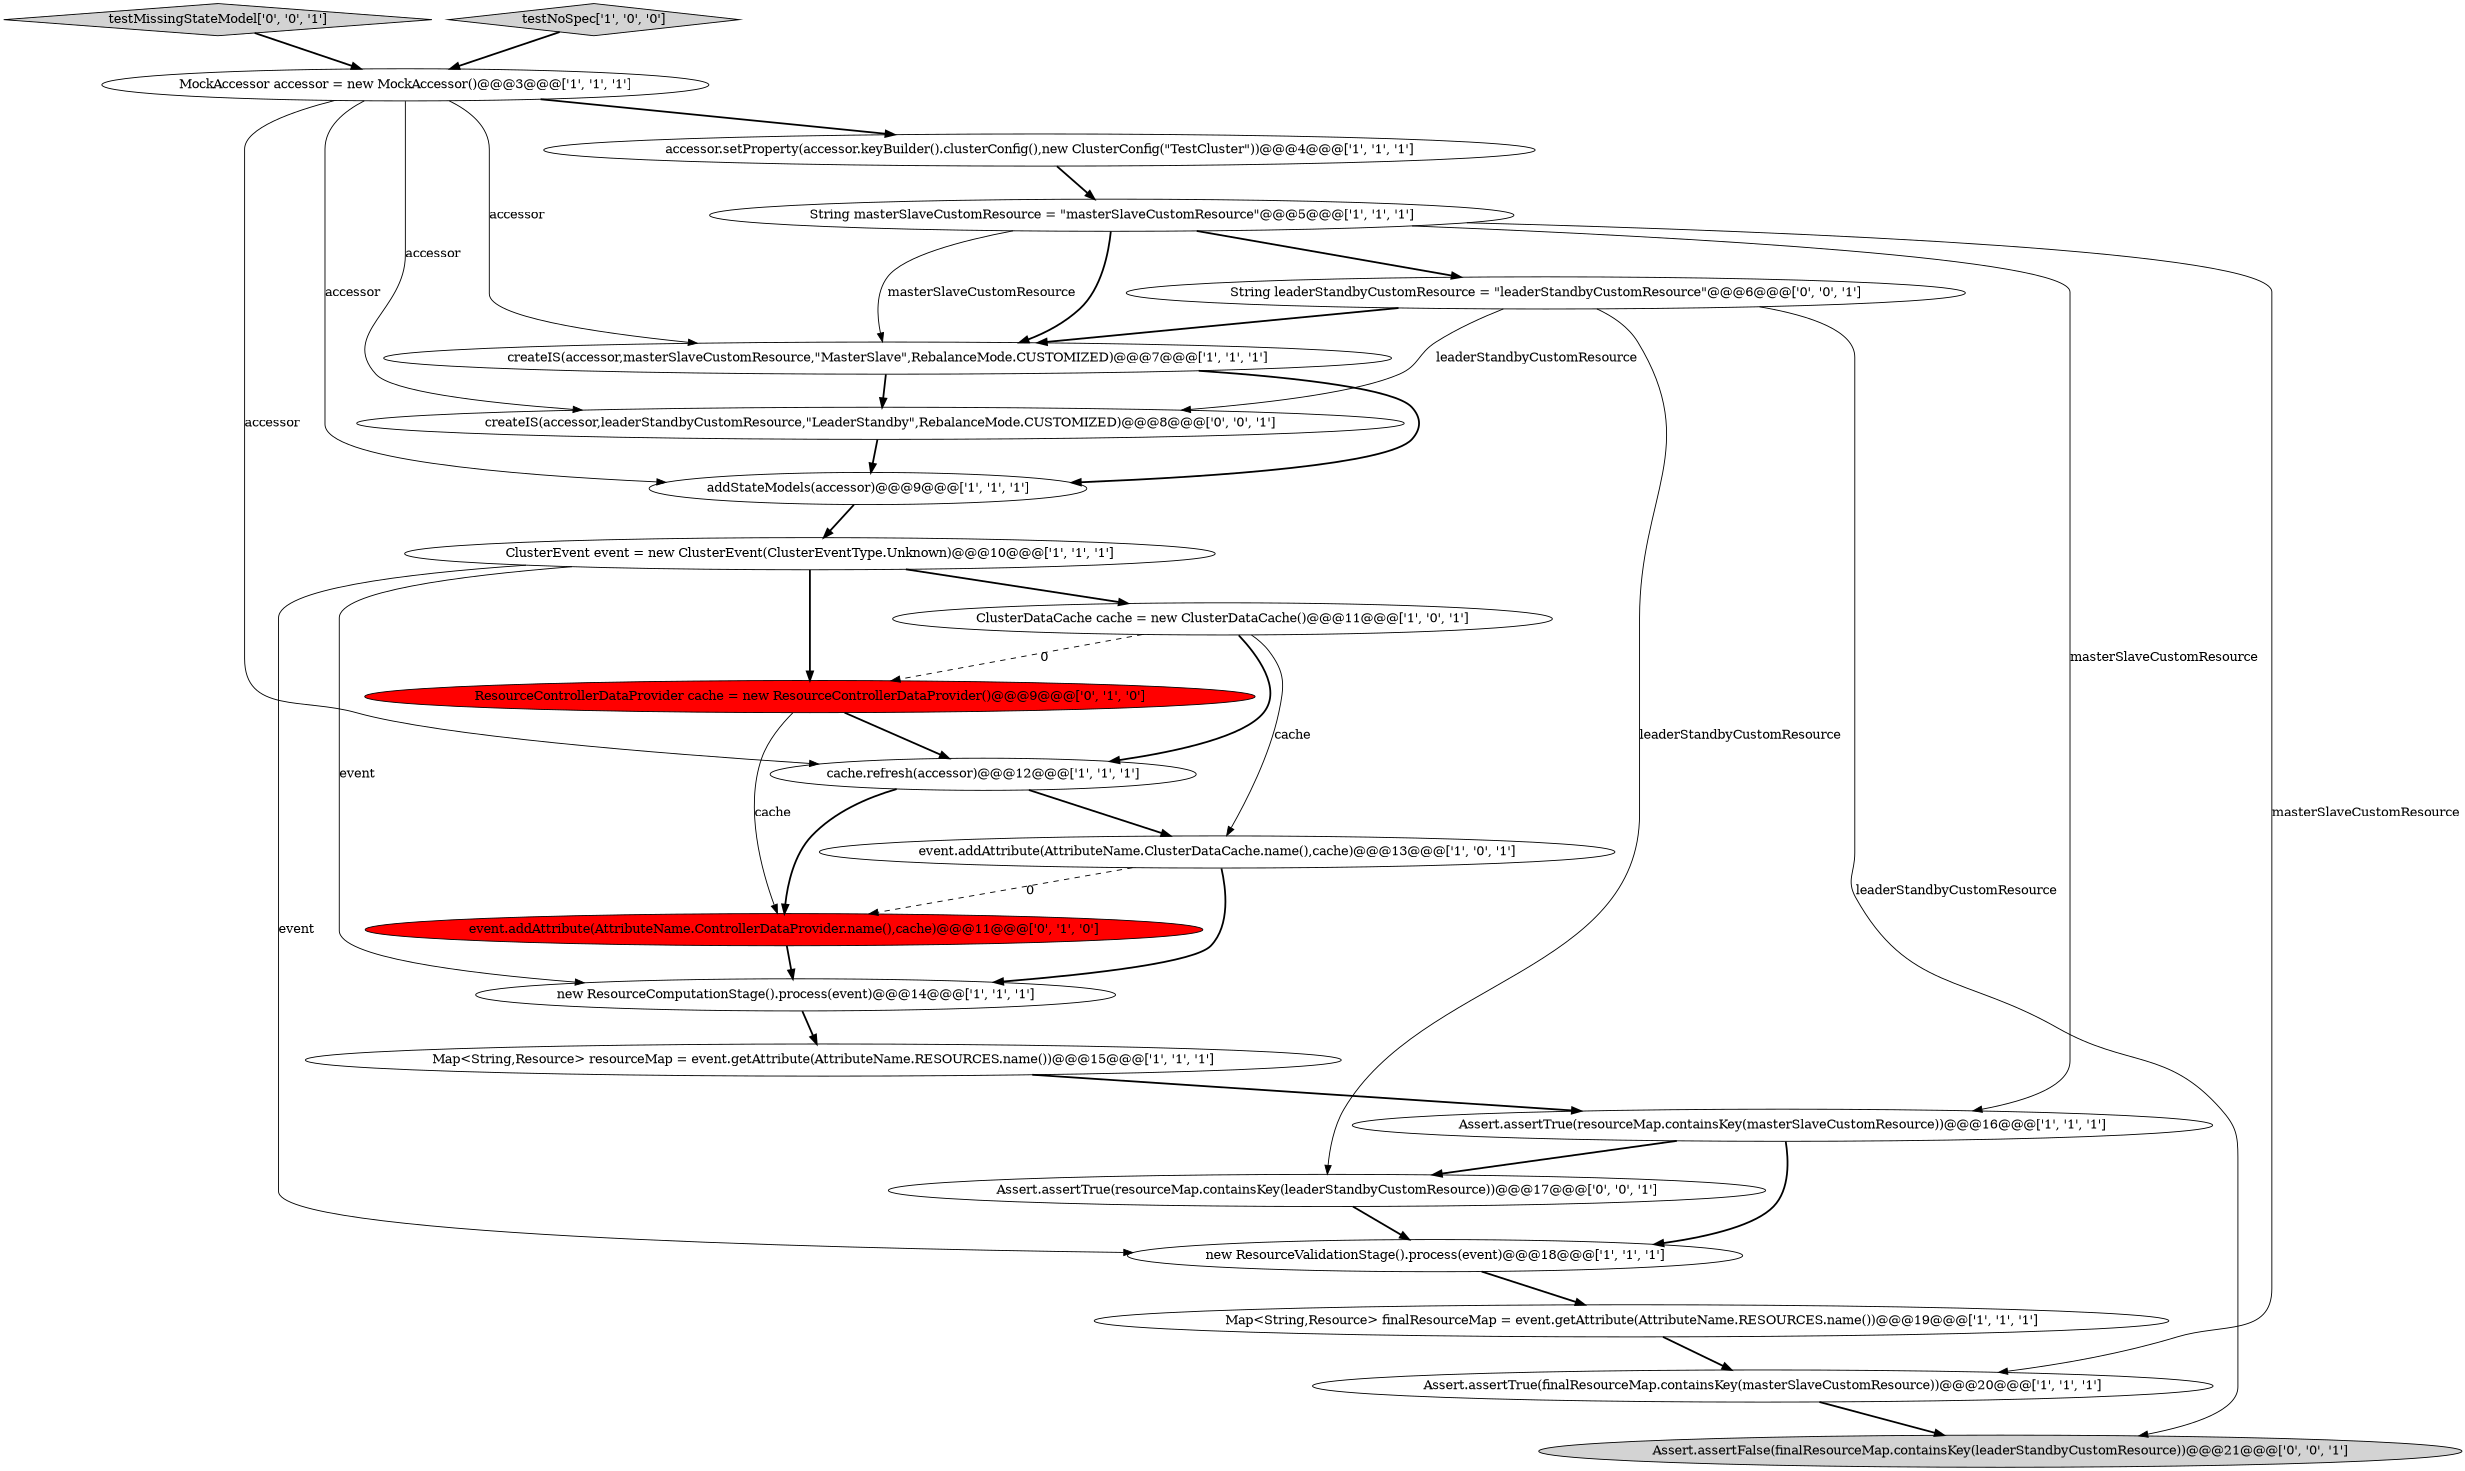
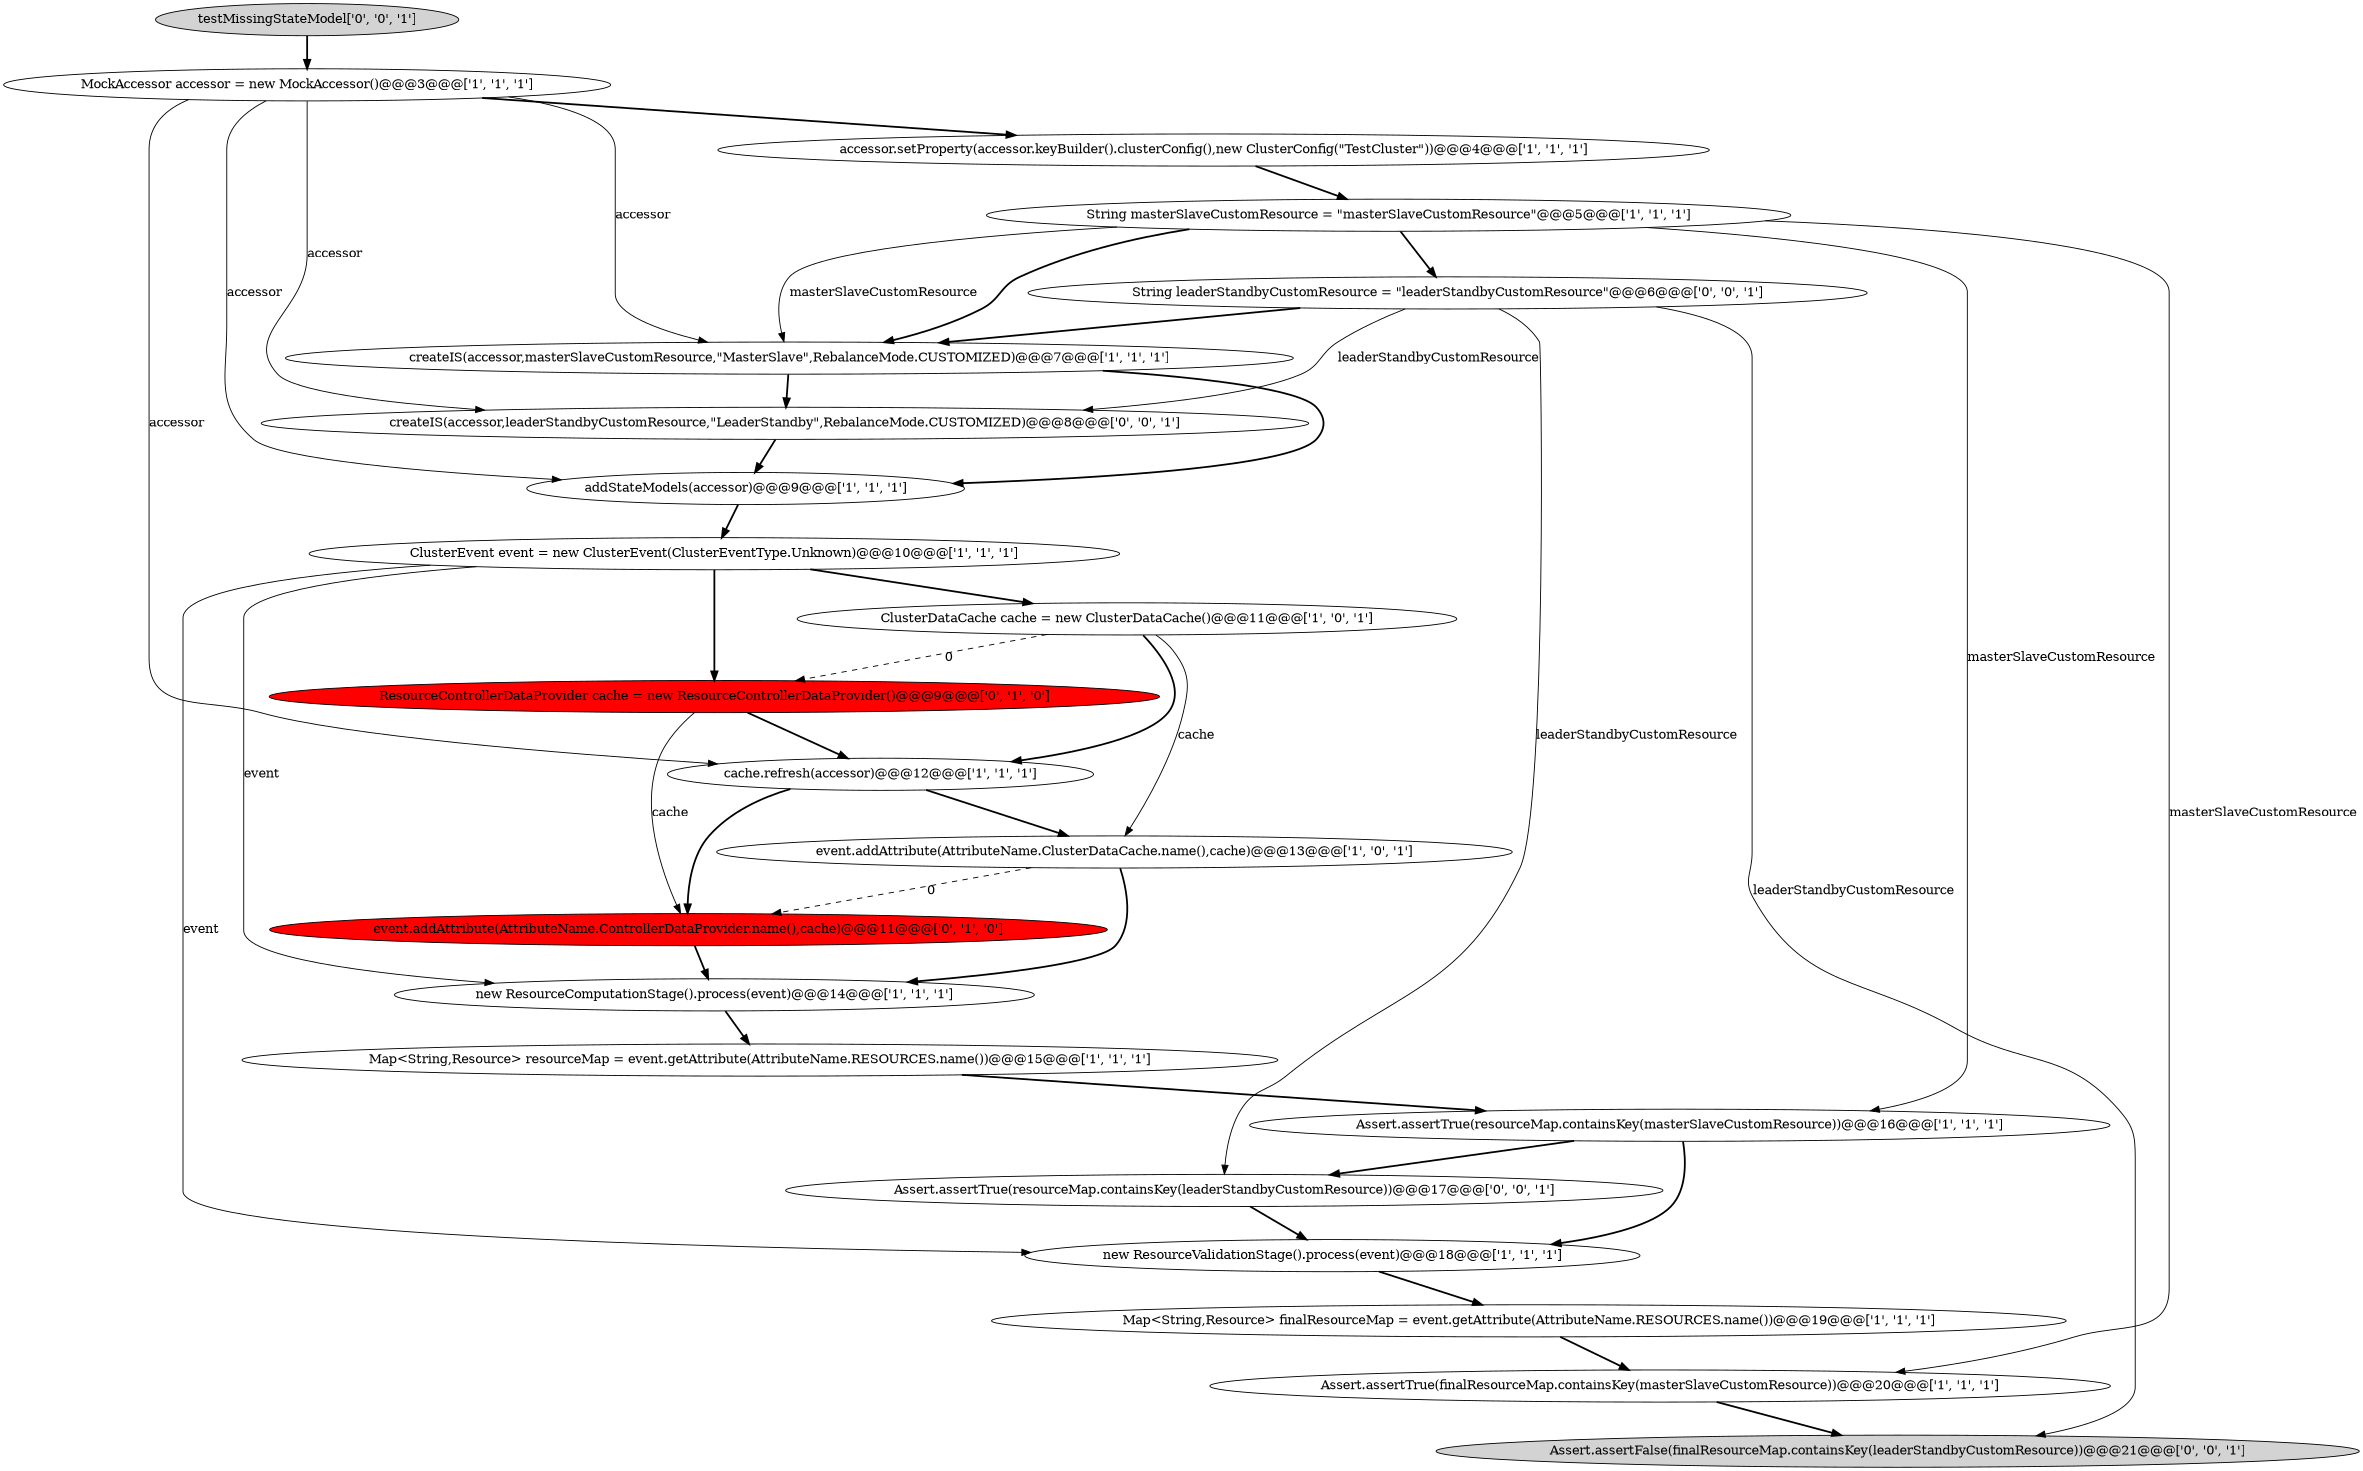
(218, 20) -> (307, 20)
(594, 20) -> none
